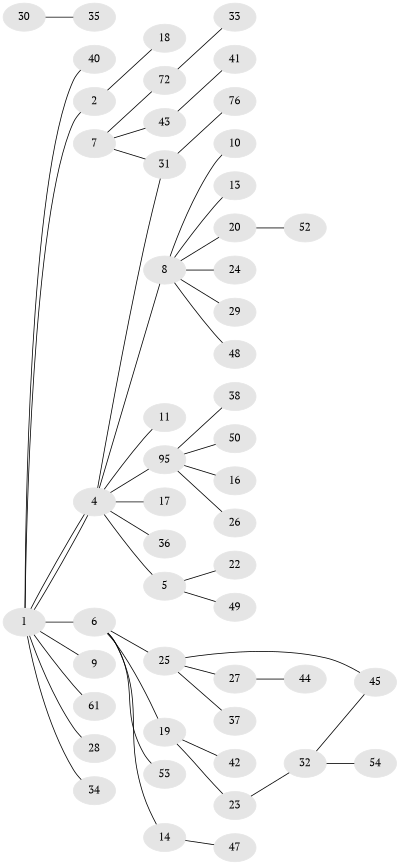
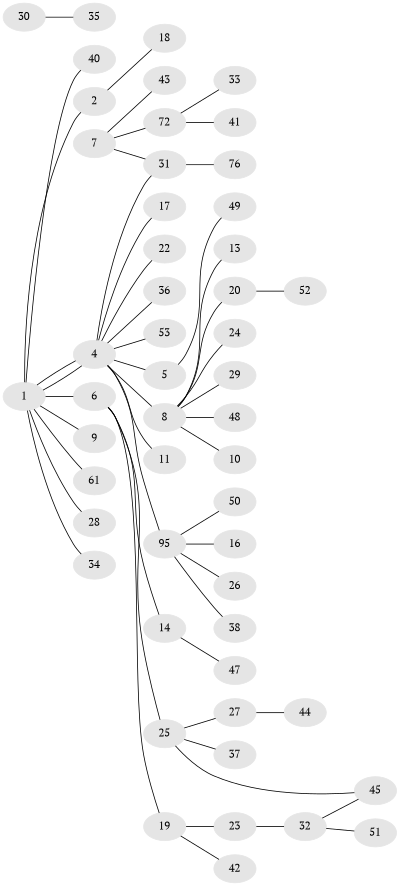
(200, 91) -> (200, 123)
(200, 576) -> (124, 299)
(130, 698) -> (130, 344)
(375, 763) -> (375, 833)
